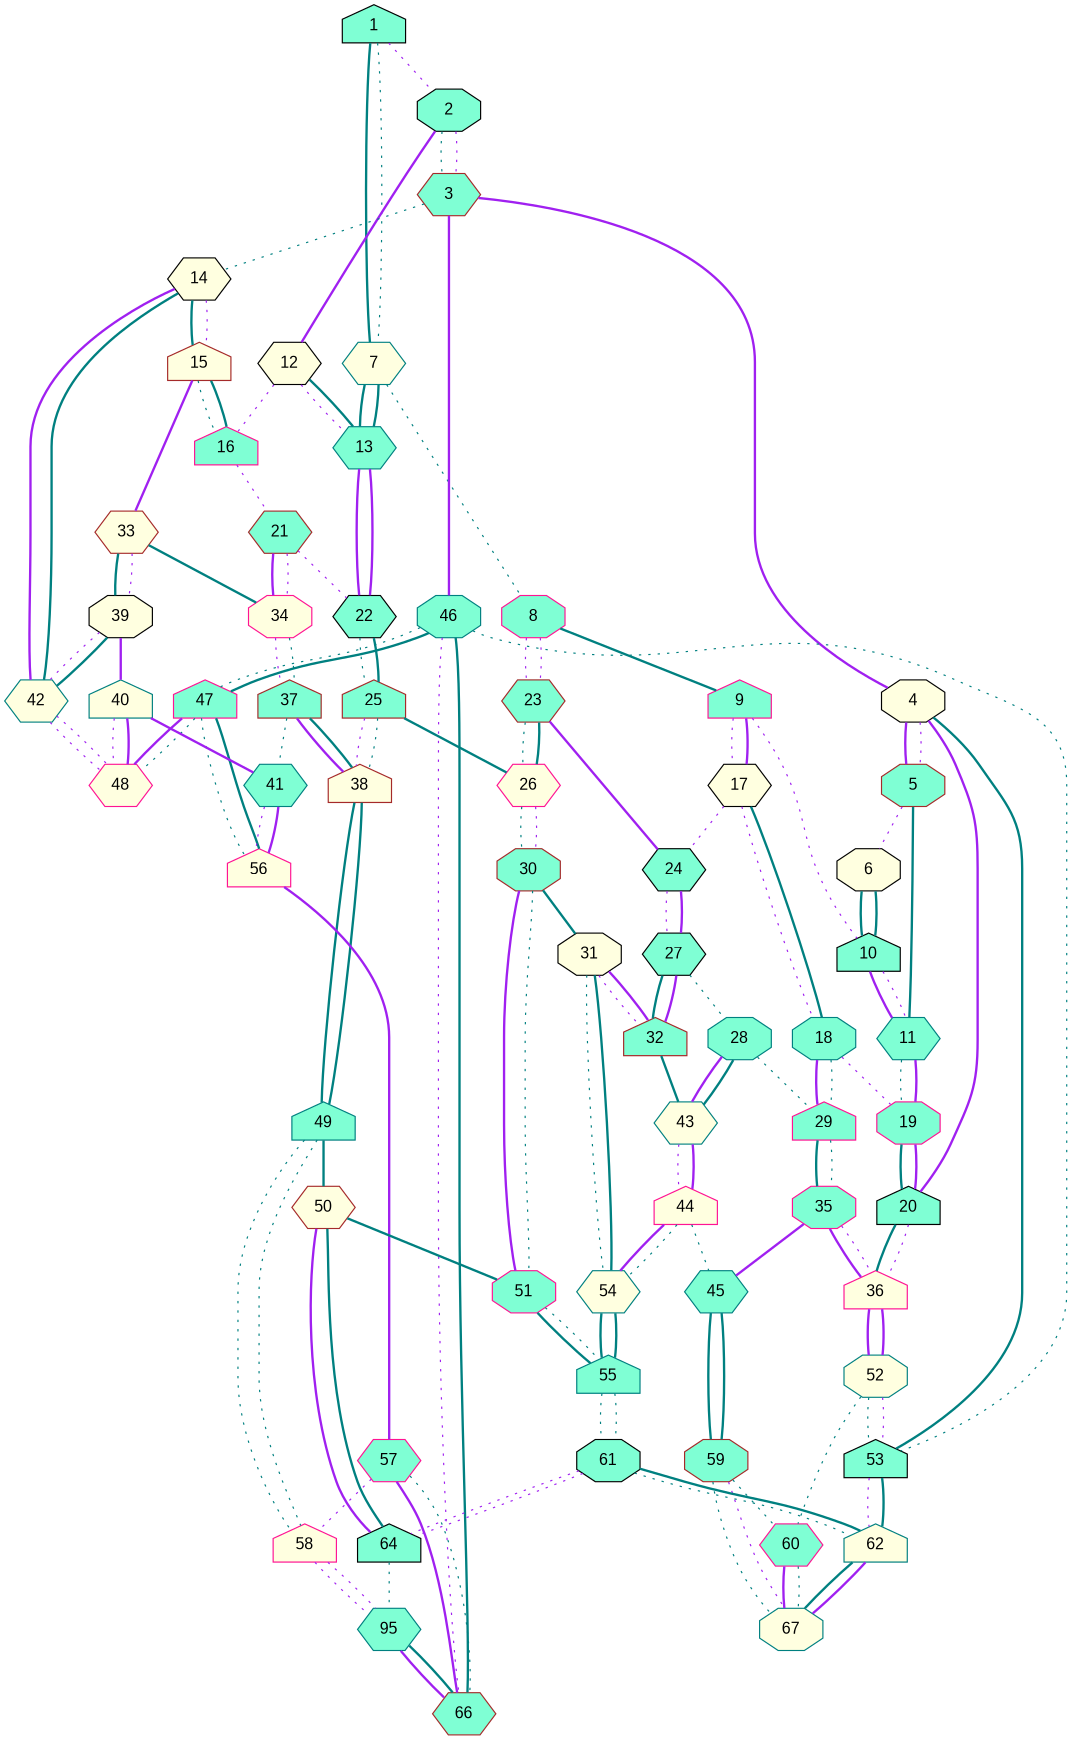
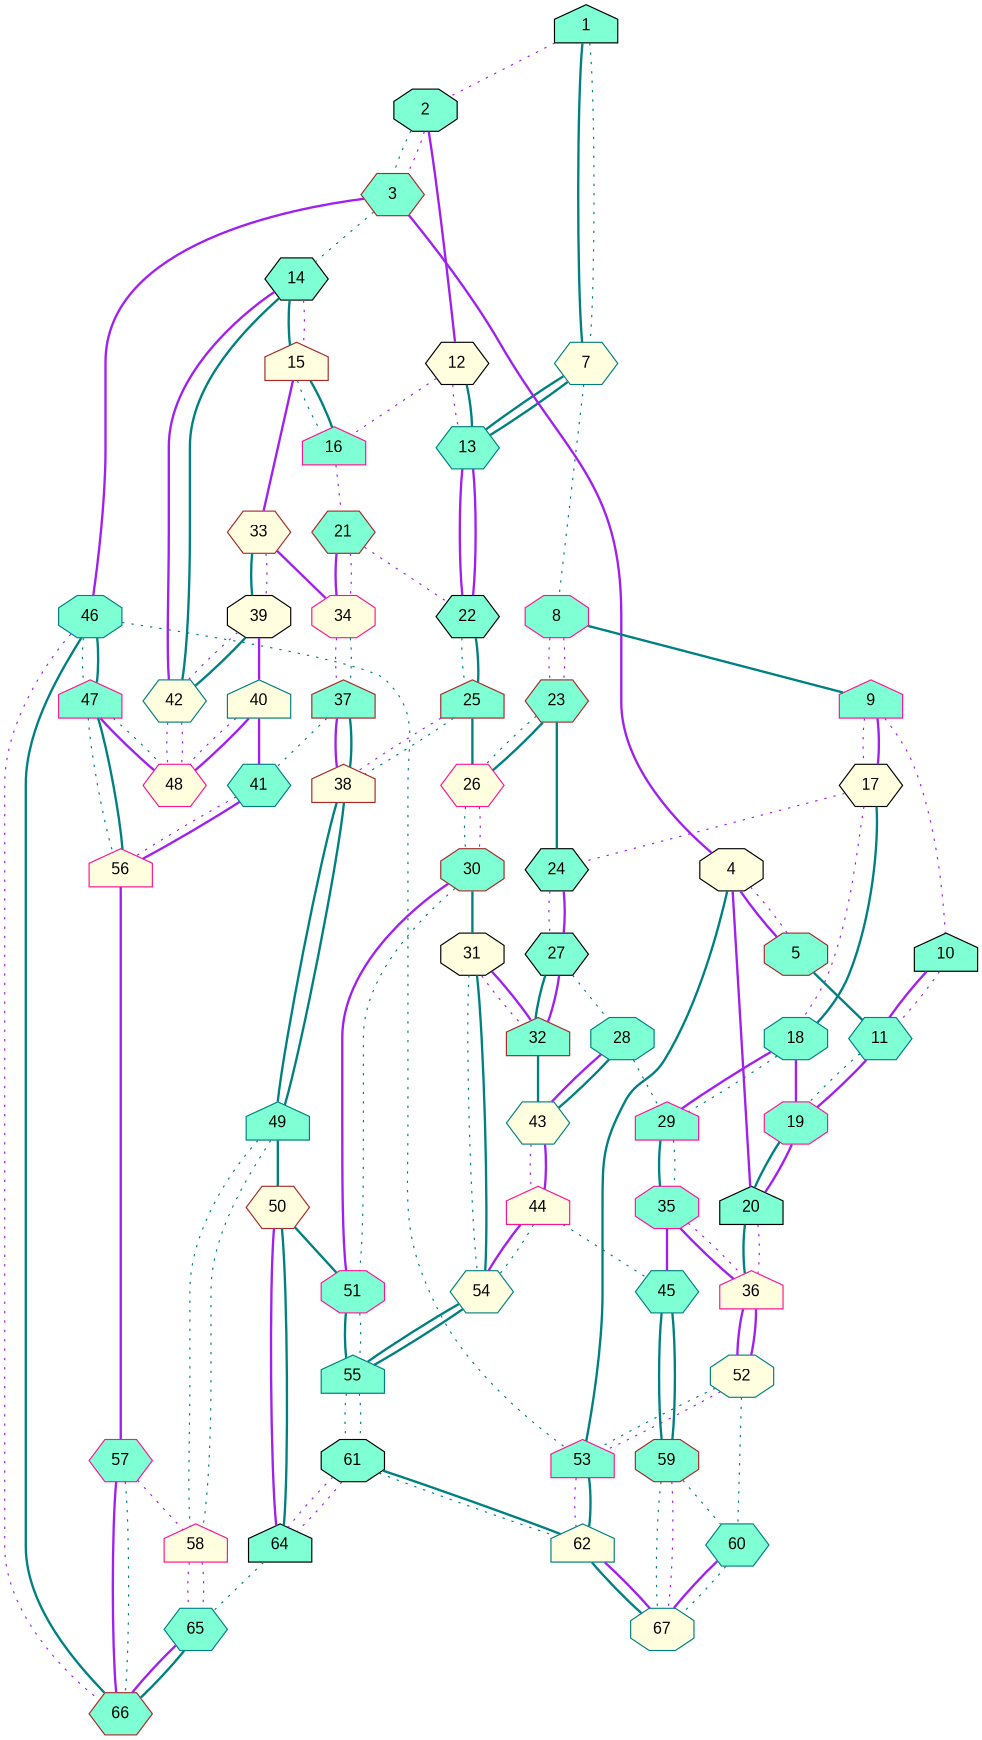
(199, 279) -> (297, 279)
(202, 574) -> (301, 574)
(604, 785) -> (557, 785)
(869, 870) -> none
(866, 1081) -> (796, 1081)
(876, 1461) -> (583, 1461)
(791, 1545) -> (737, 1545)
(389, 1629) -> (196, 1629)
